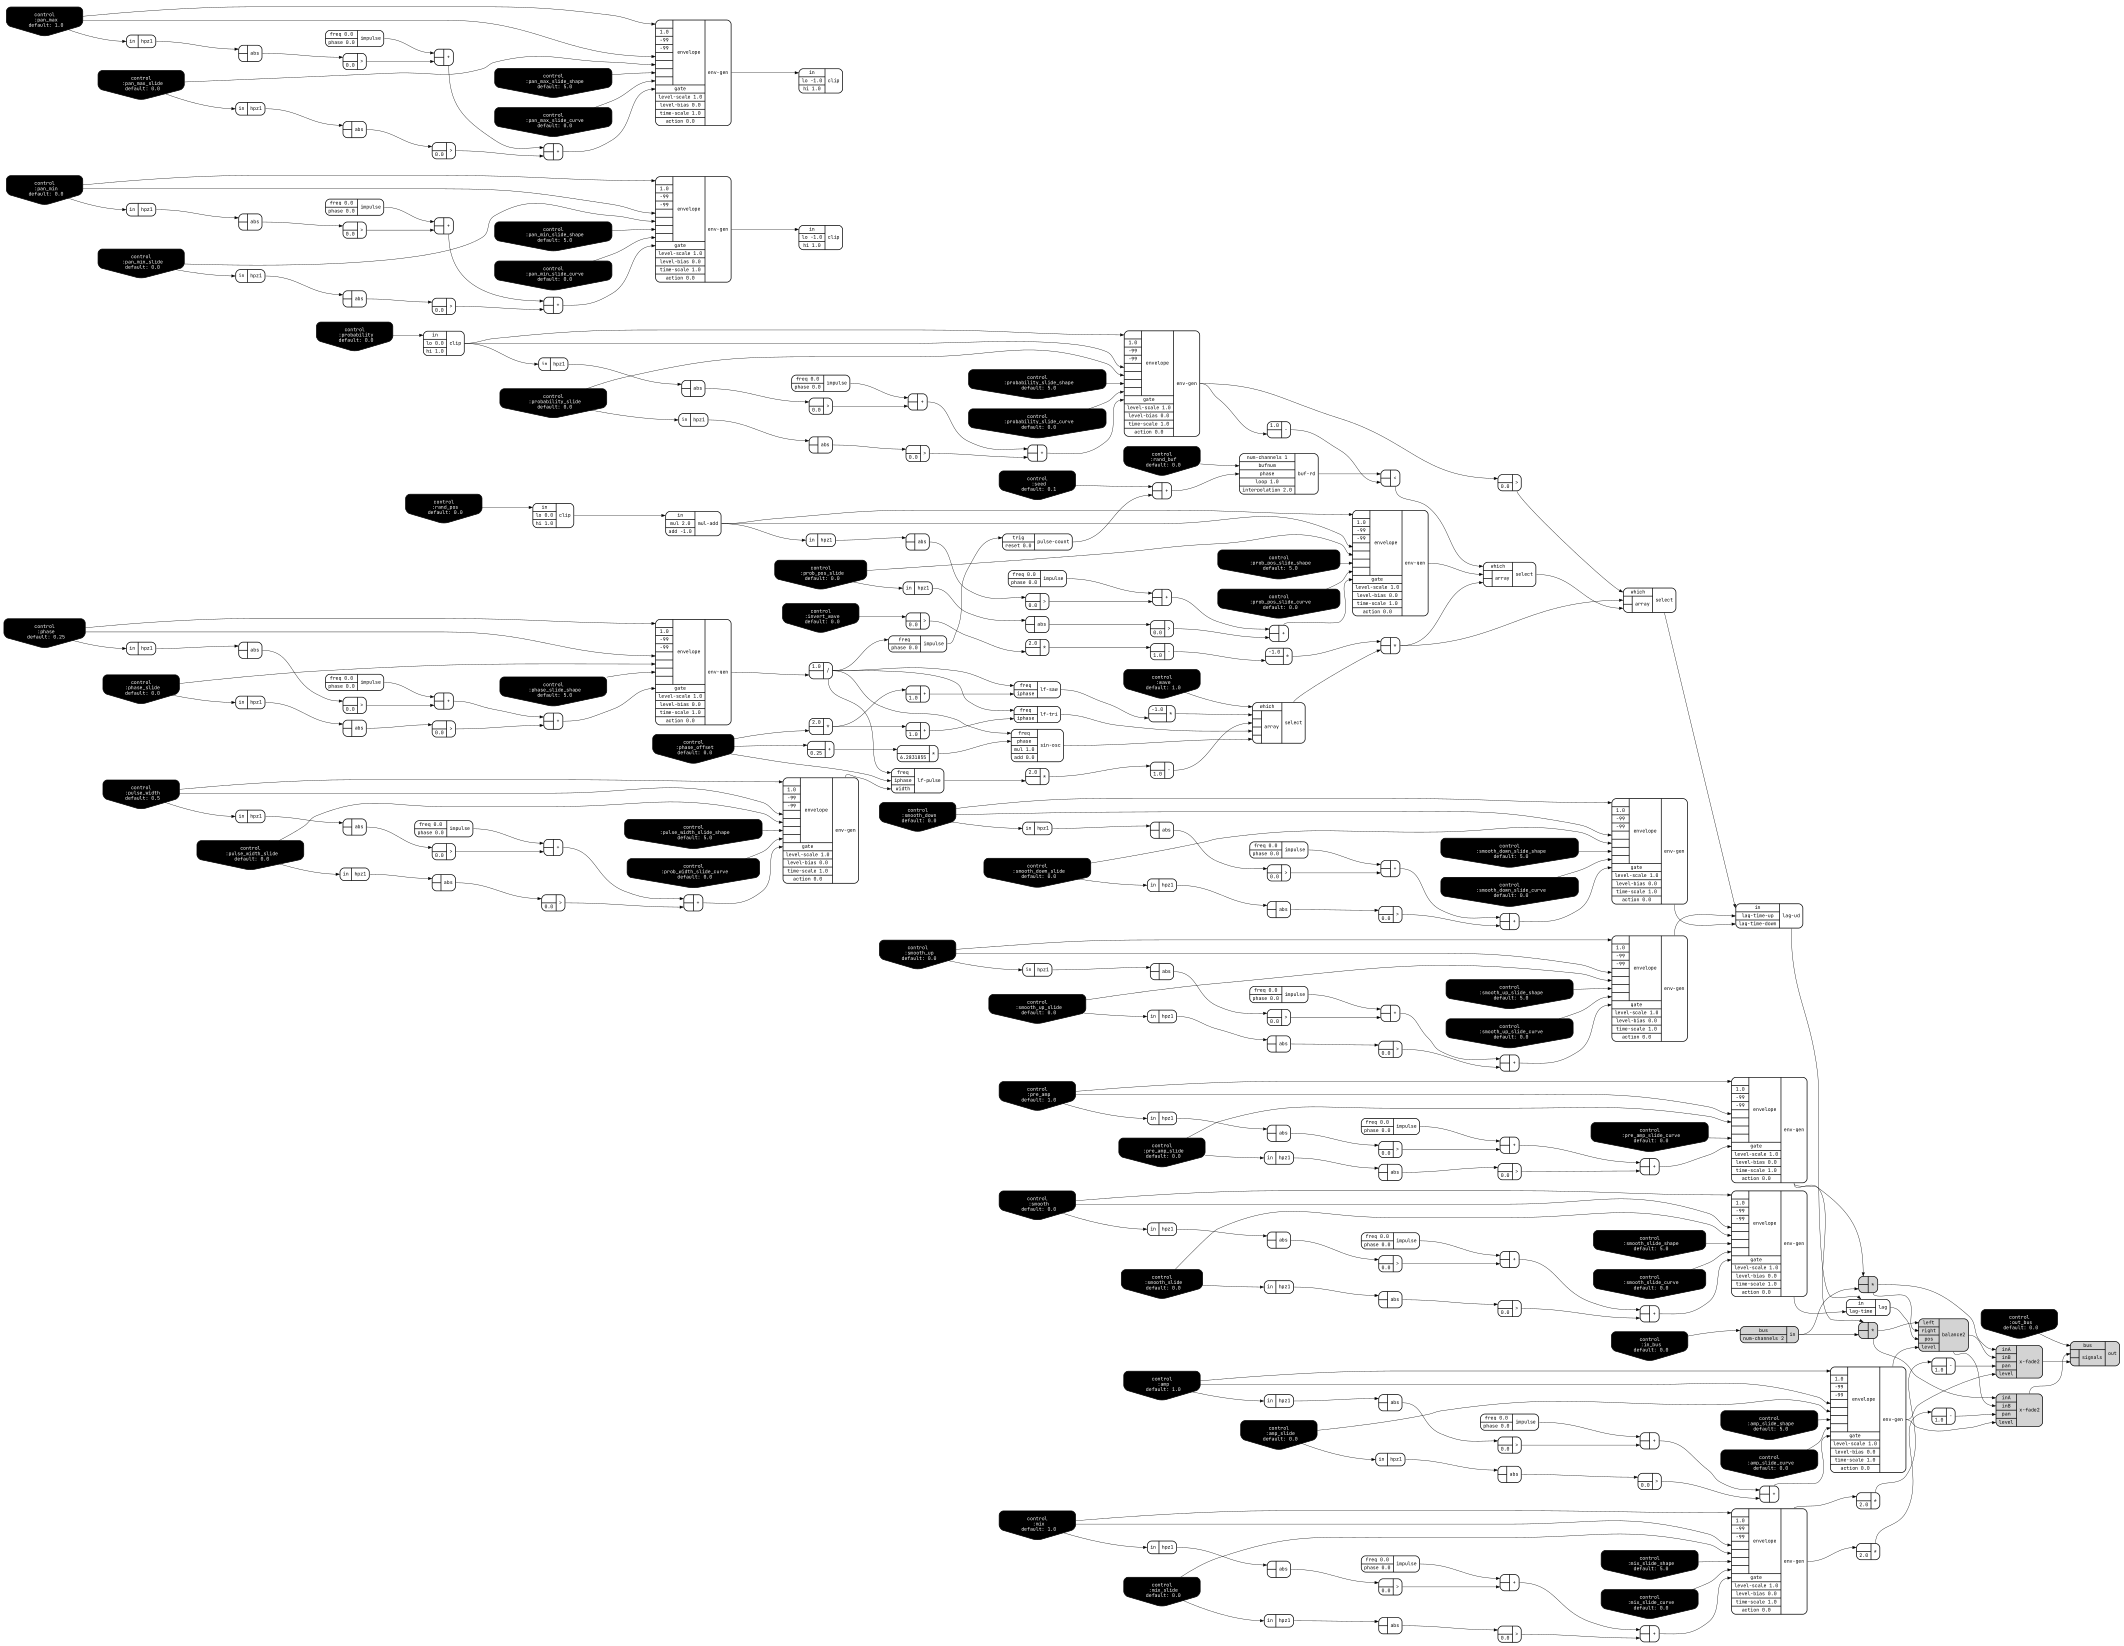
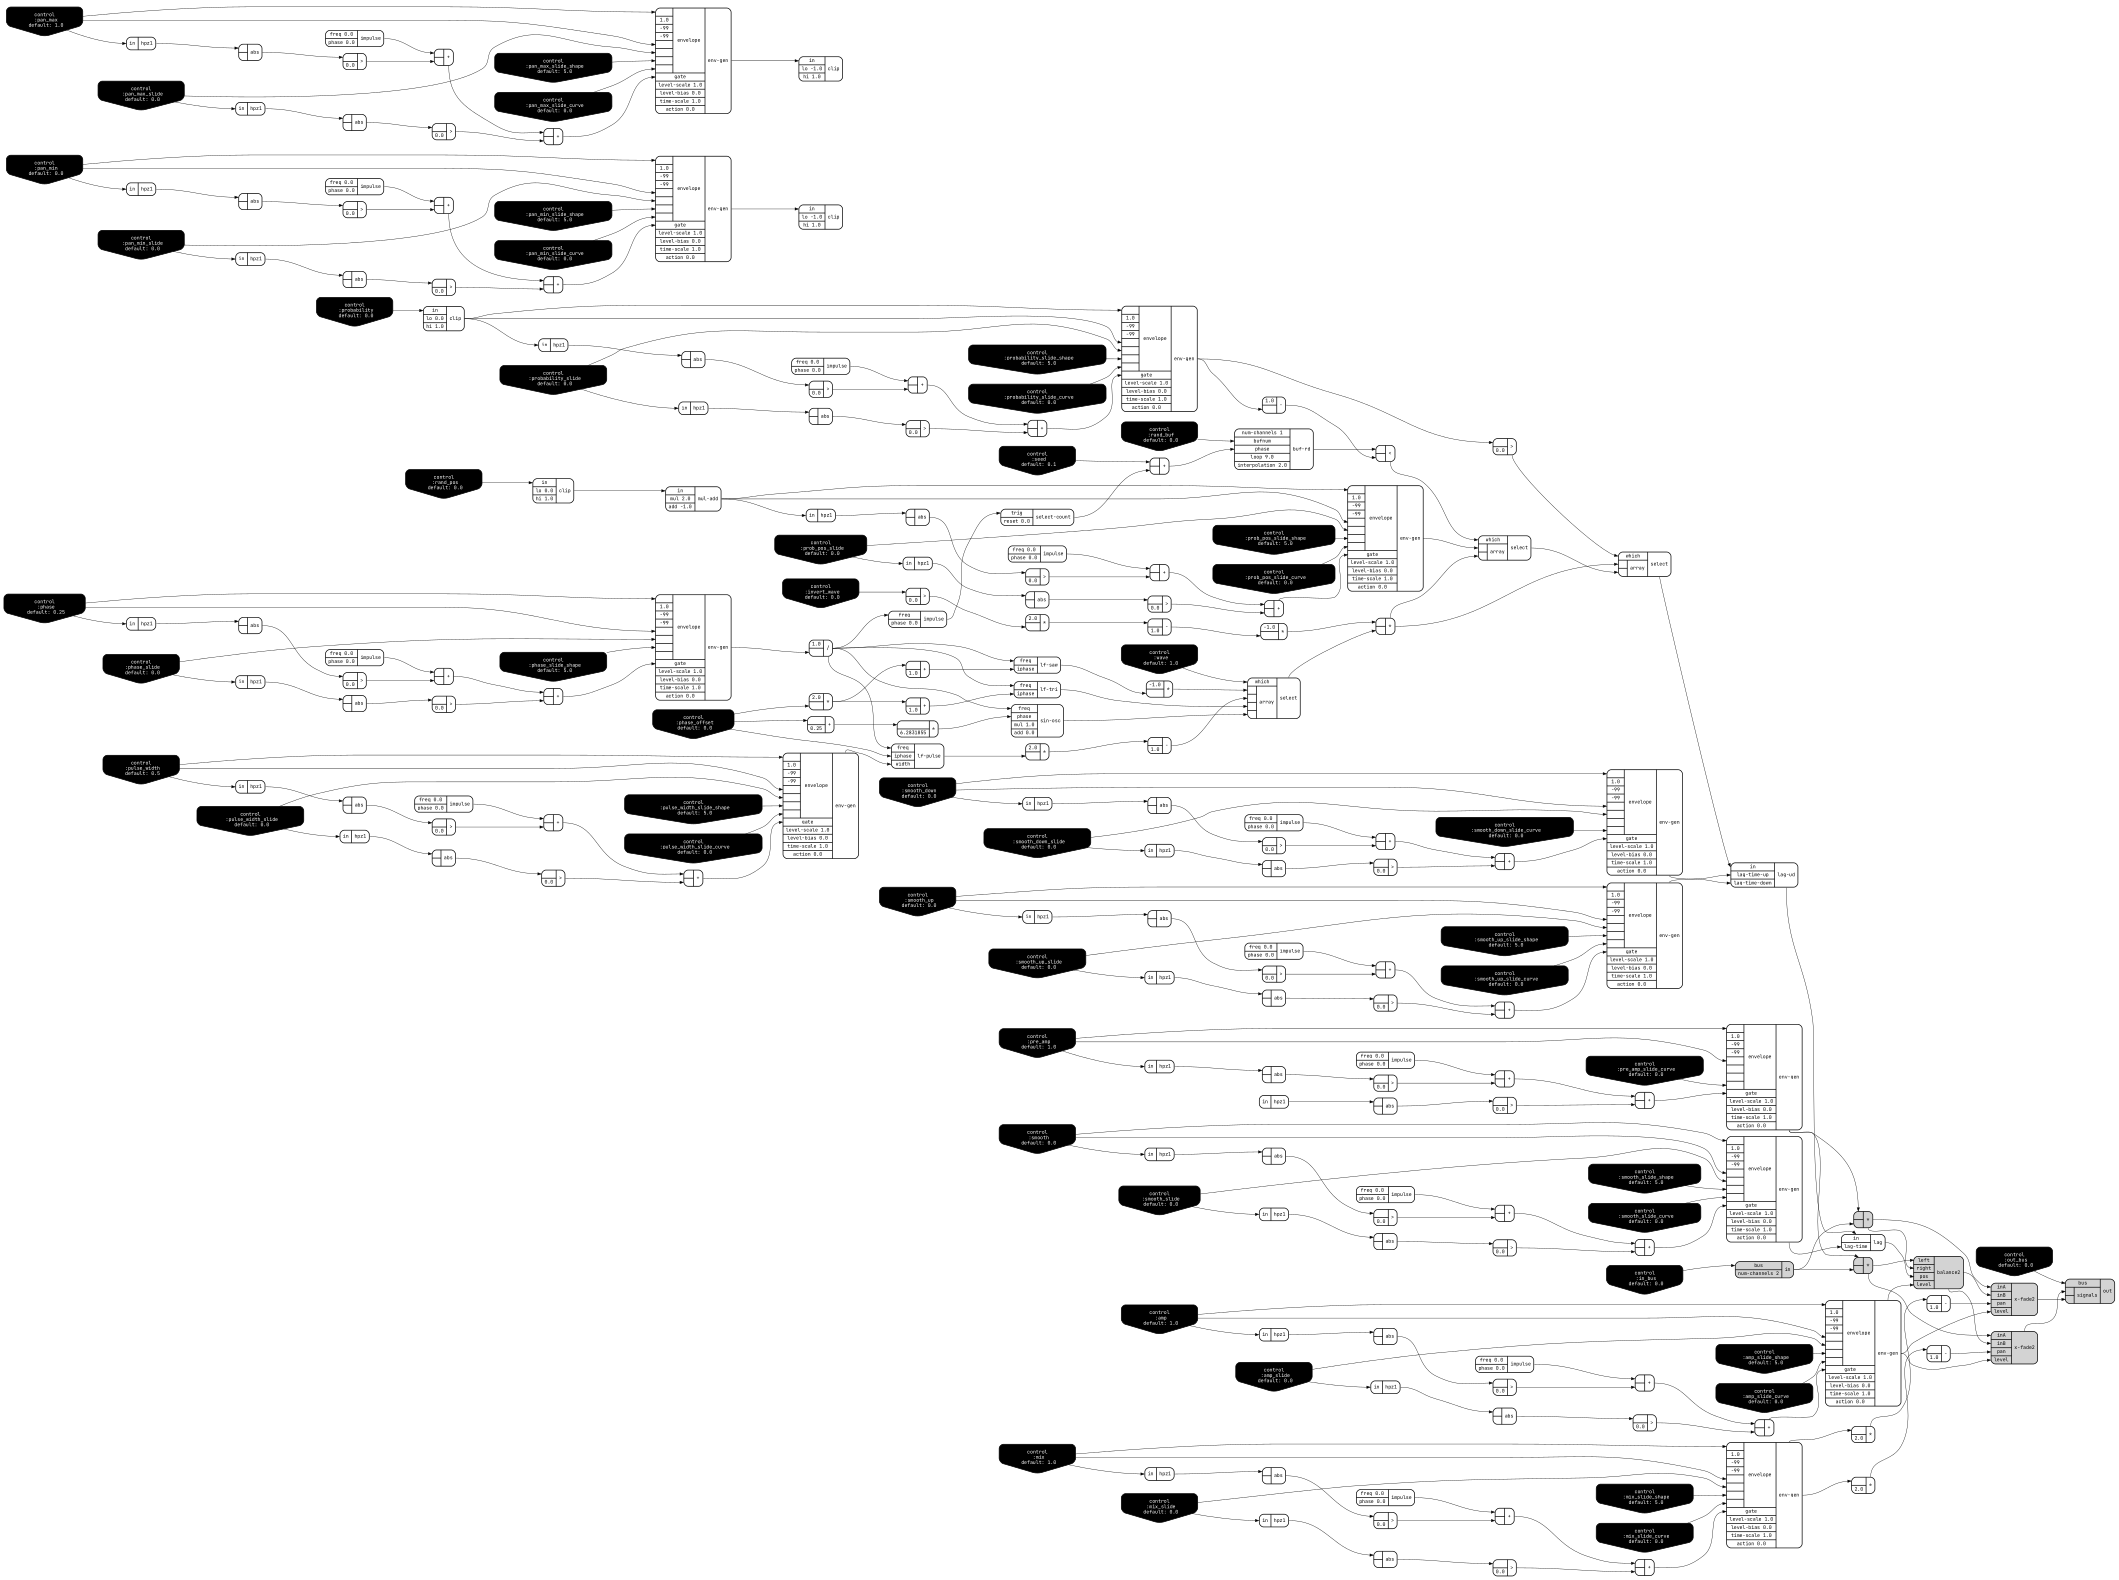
(1267, 482) -> (1262, 457)
(1053, 542) -> (1053, 517)
(1510, 851) -> none
(693, 872) -> (693, 847)
(1162, 1151) -> none
